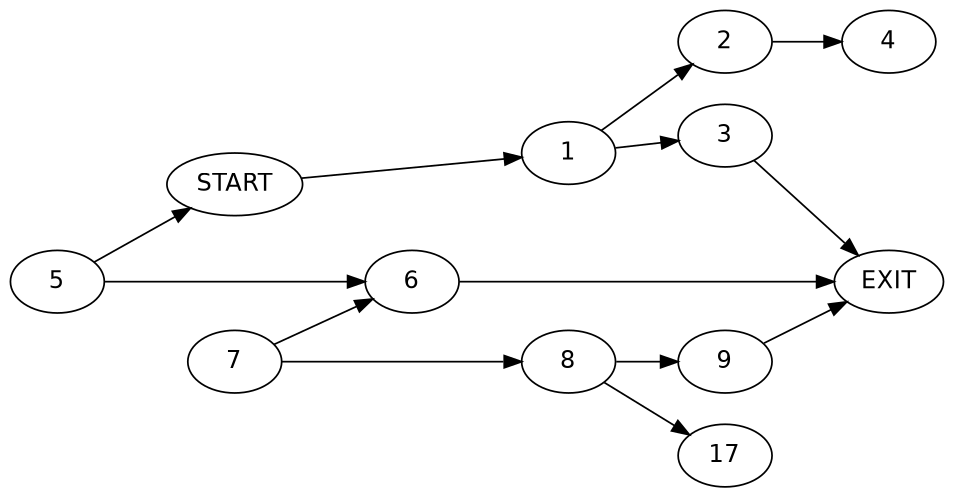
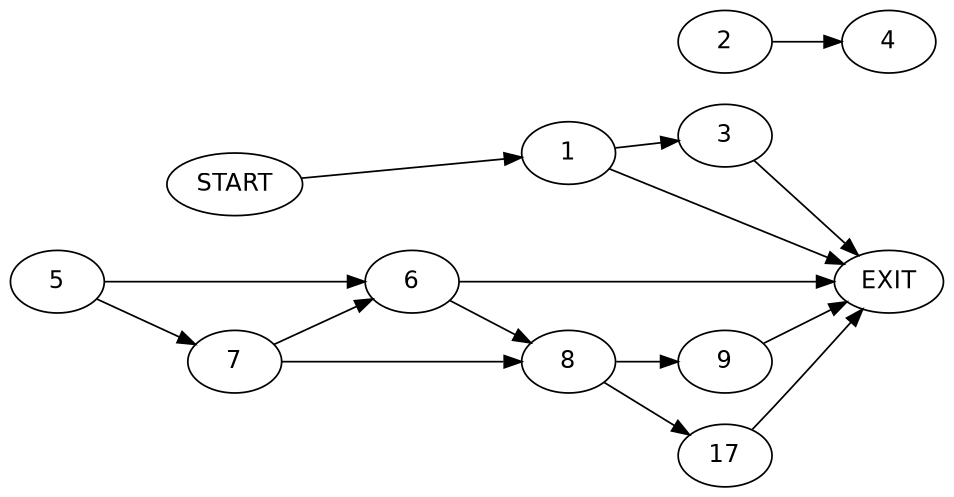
(640, 103) -> (718, 213)
(135, 239) -> (138, 318)
none -> (483, 318)
none -> (802, 376)
